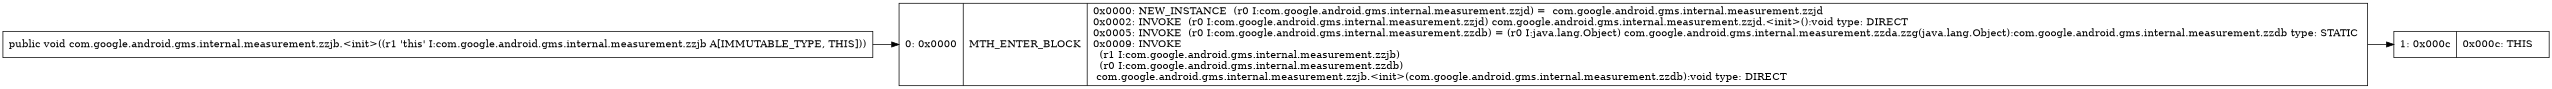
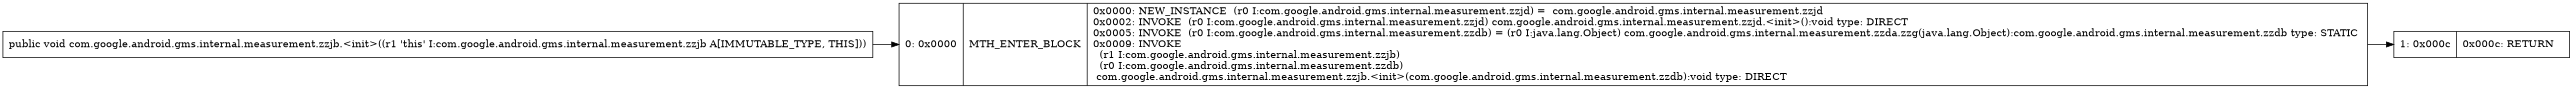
(2503, 44) -> (2513, 44)
